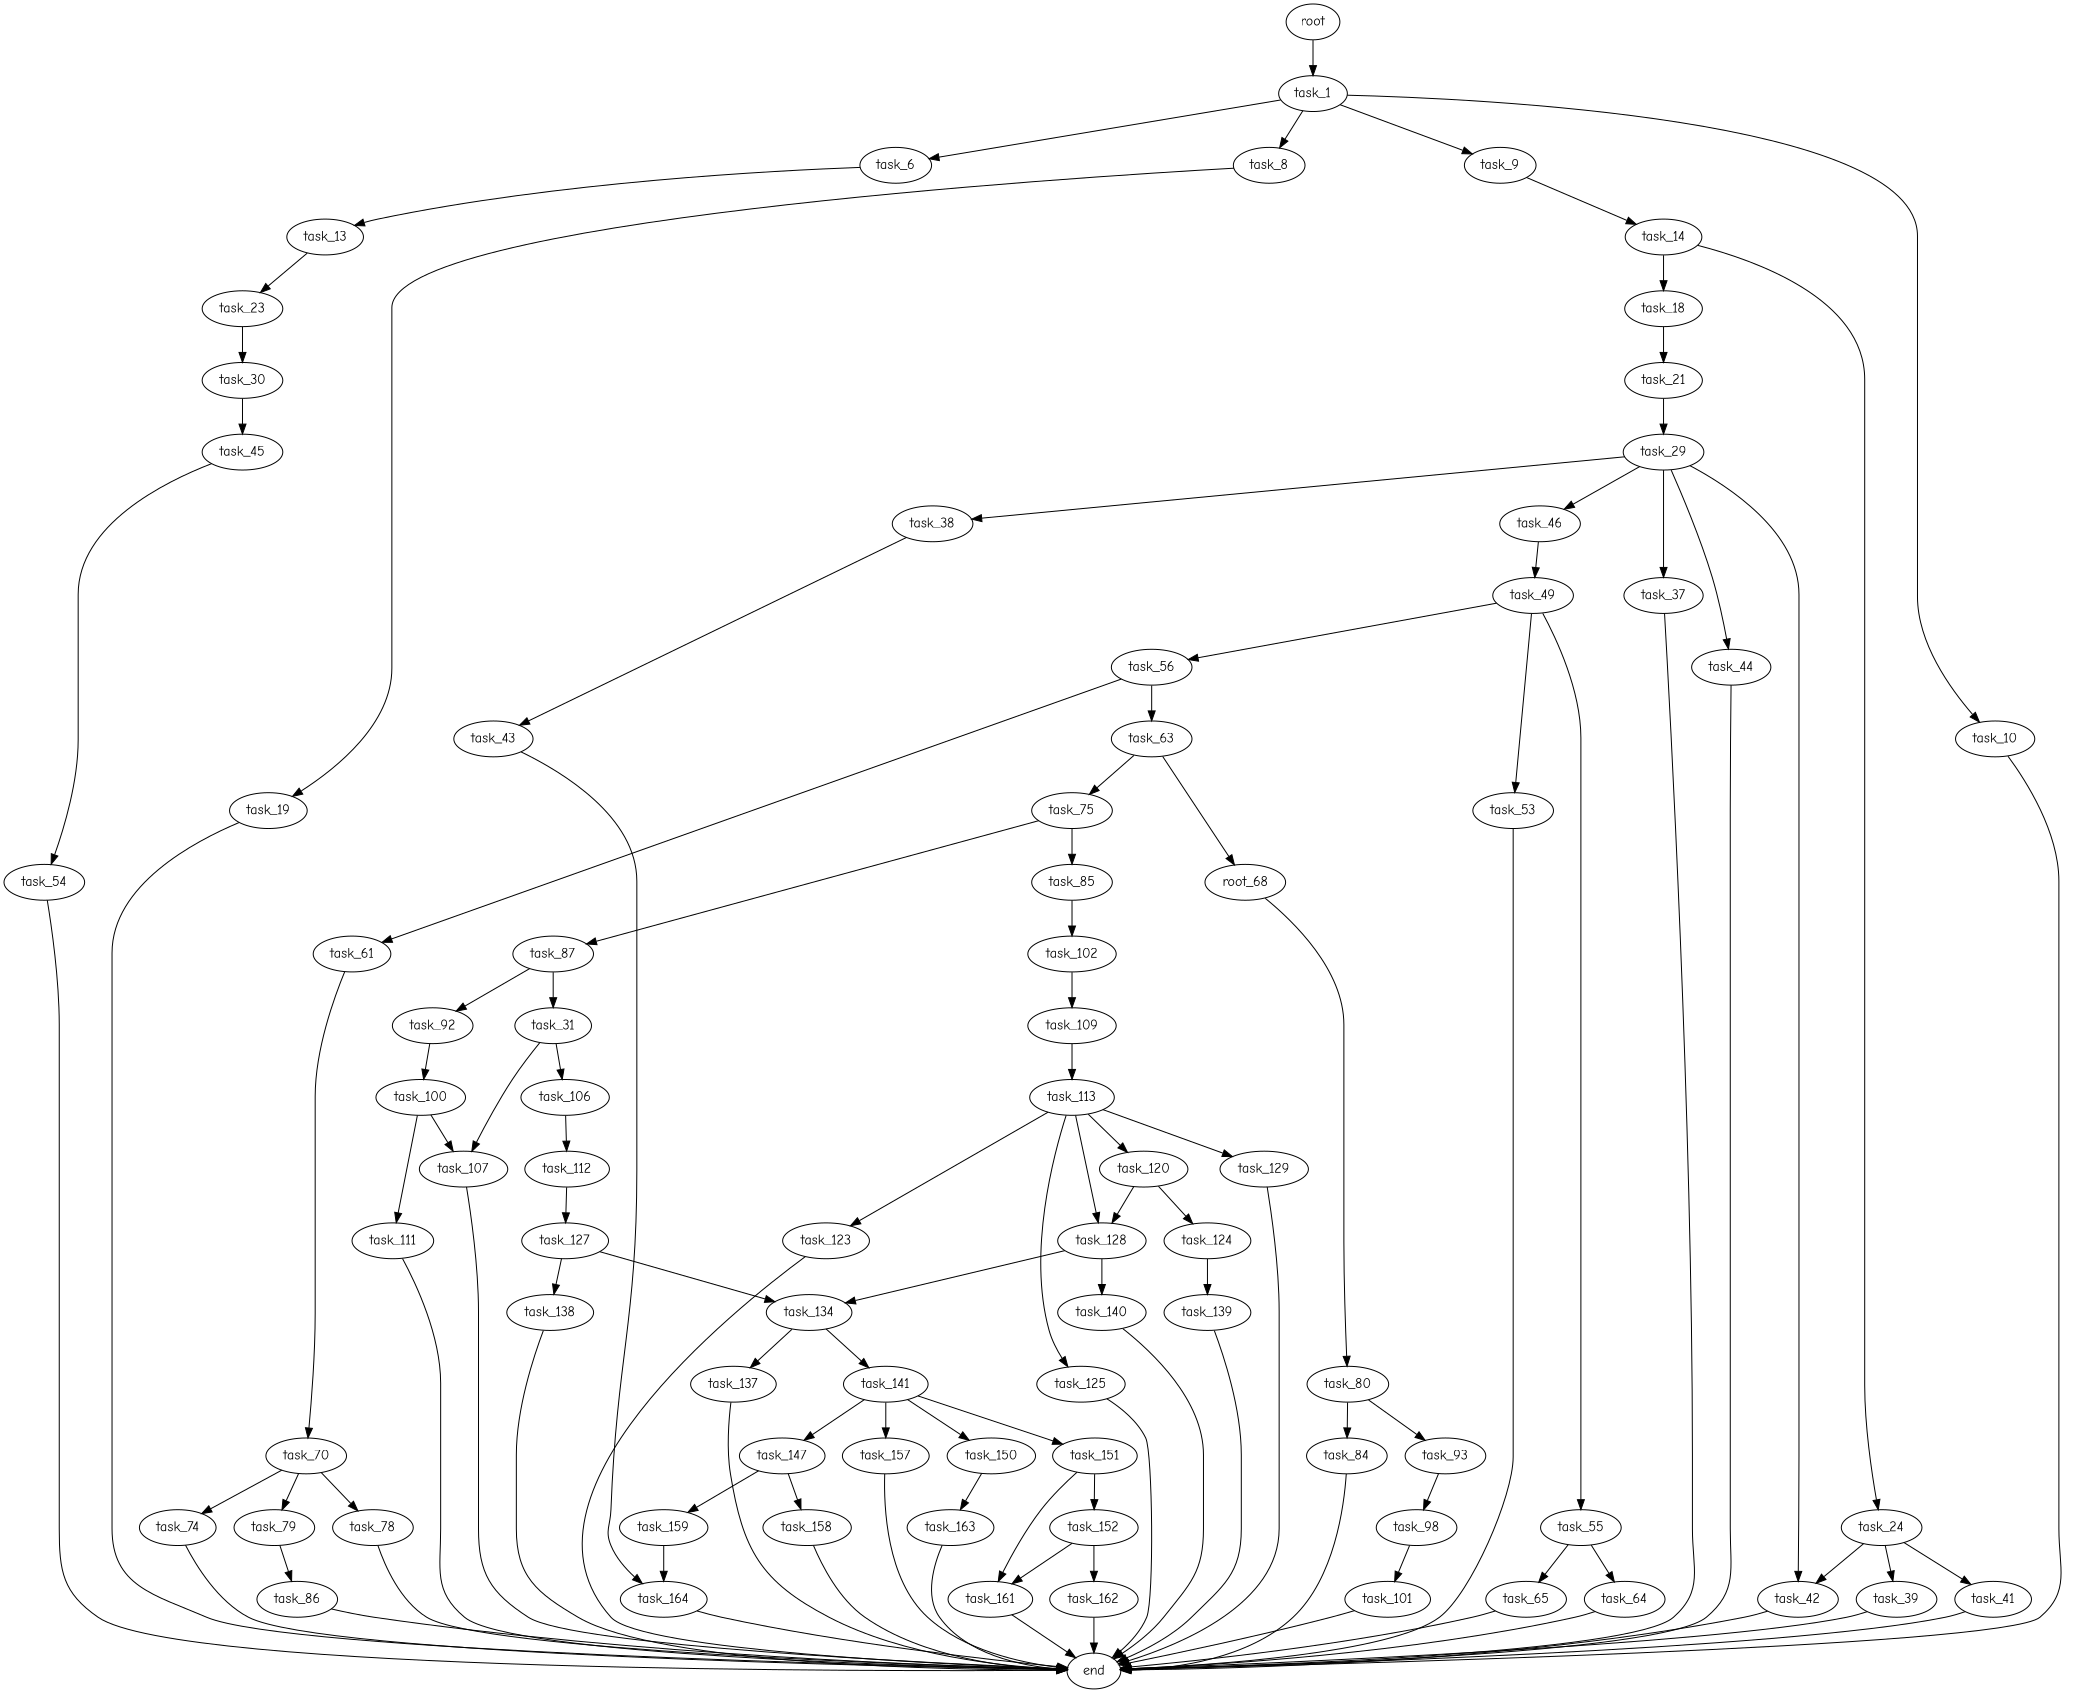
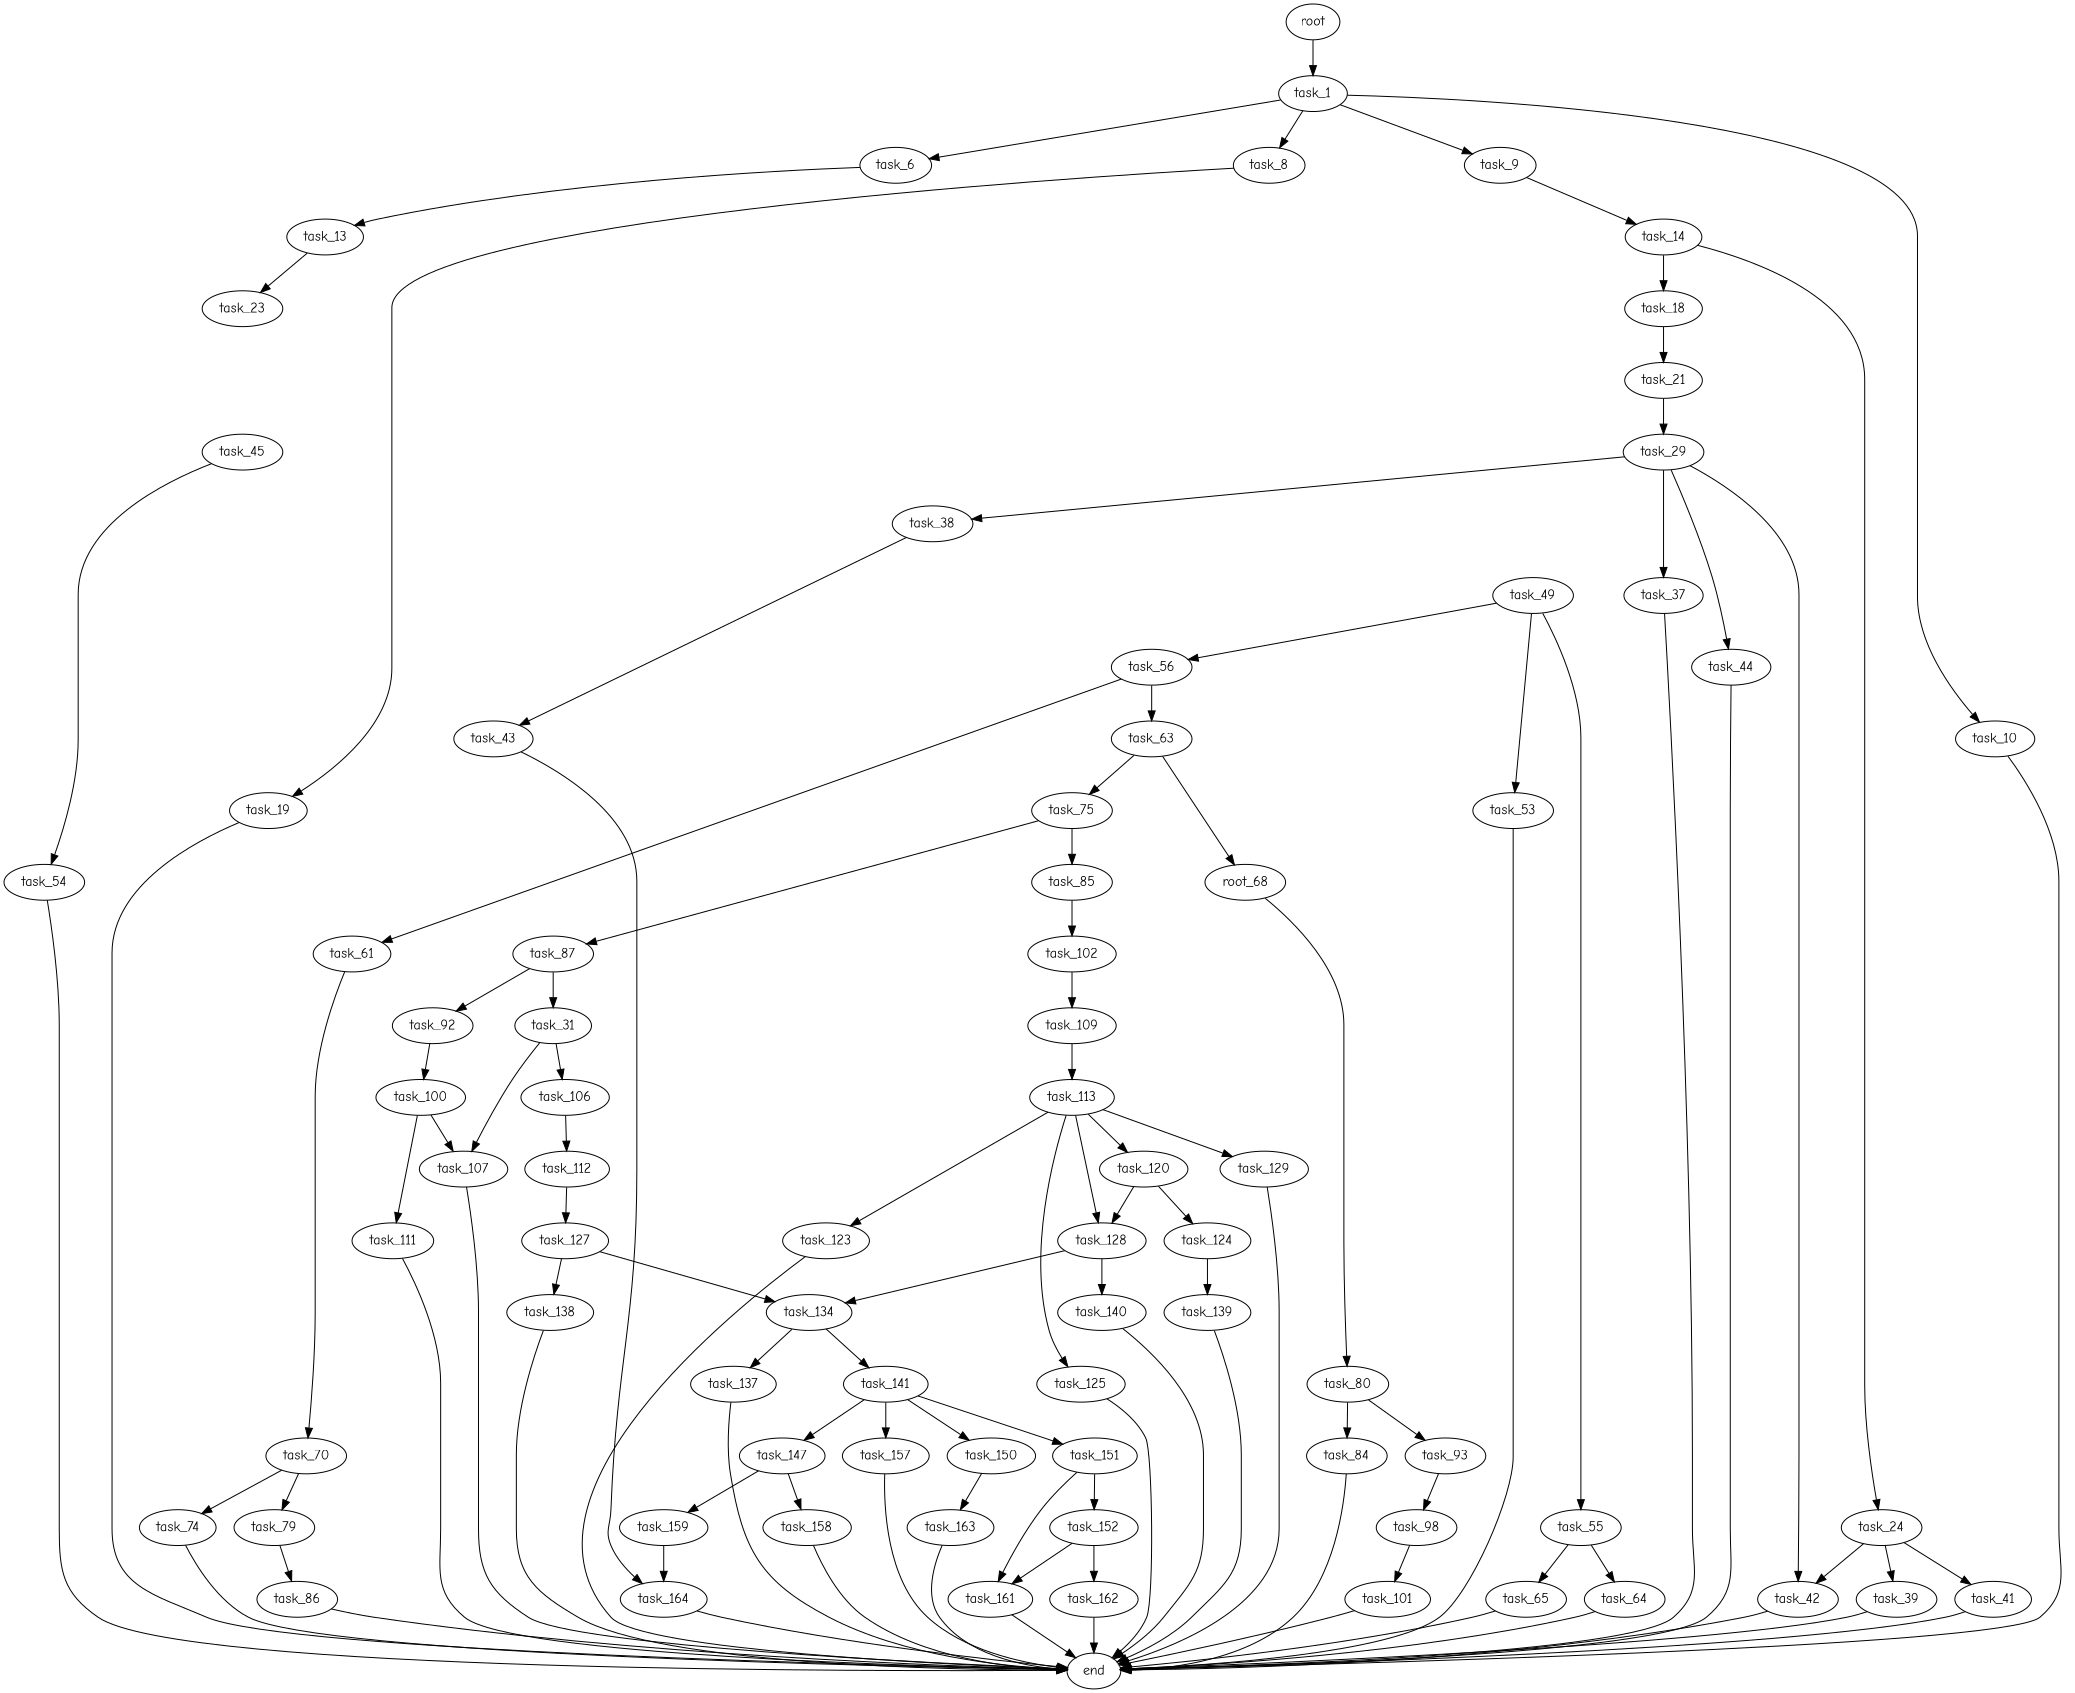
(242, 380) -> none
(1540, 524) -> none
(373, 1528) -> none
